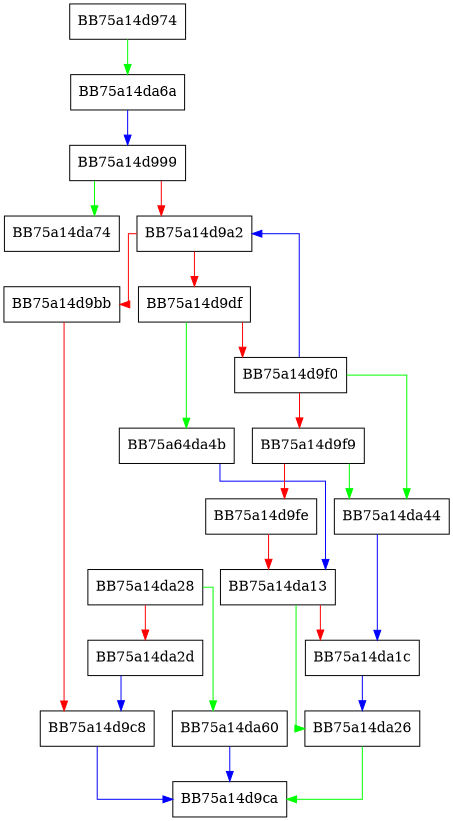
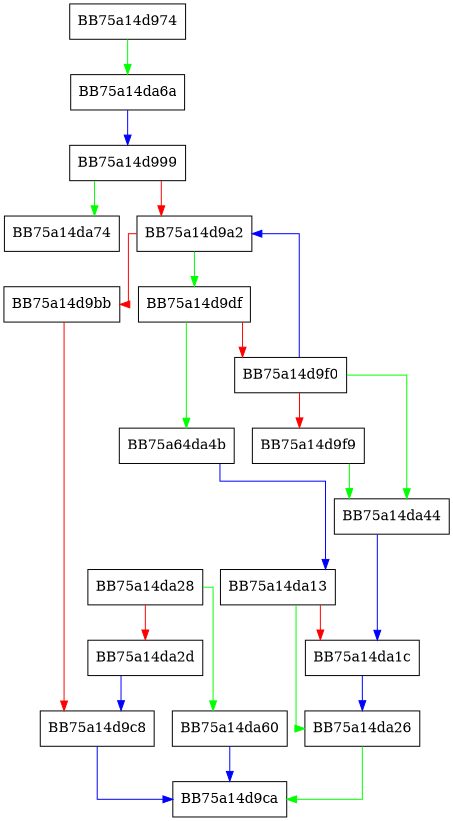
(194, 264) -> (194, 264)
(261, 517) -> none
